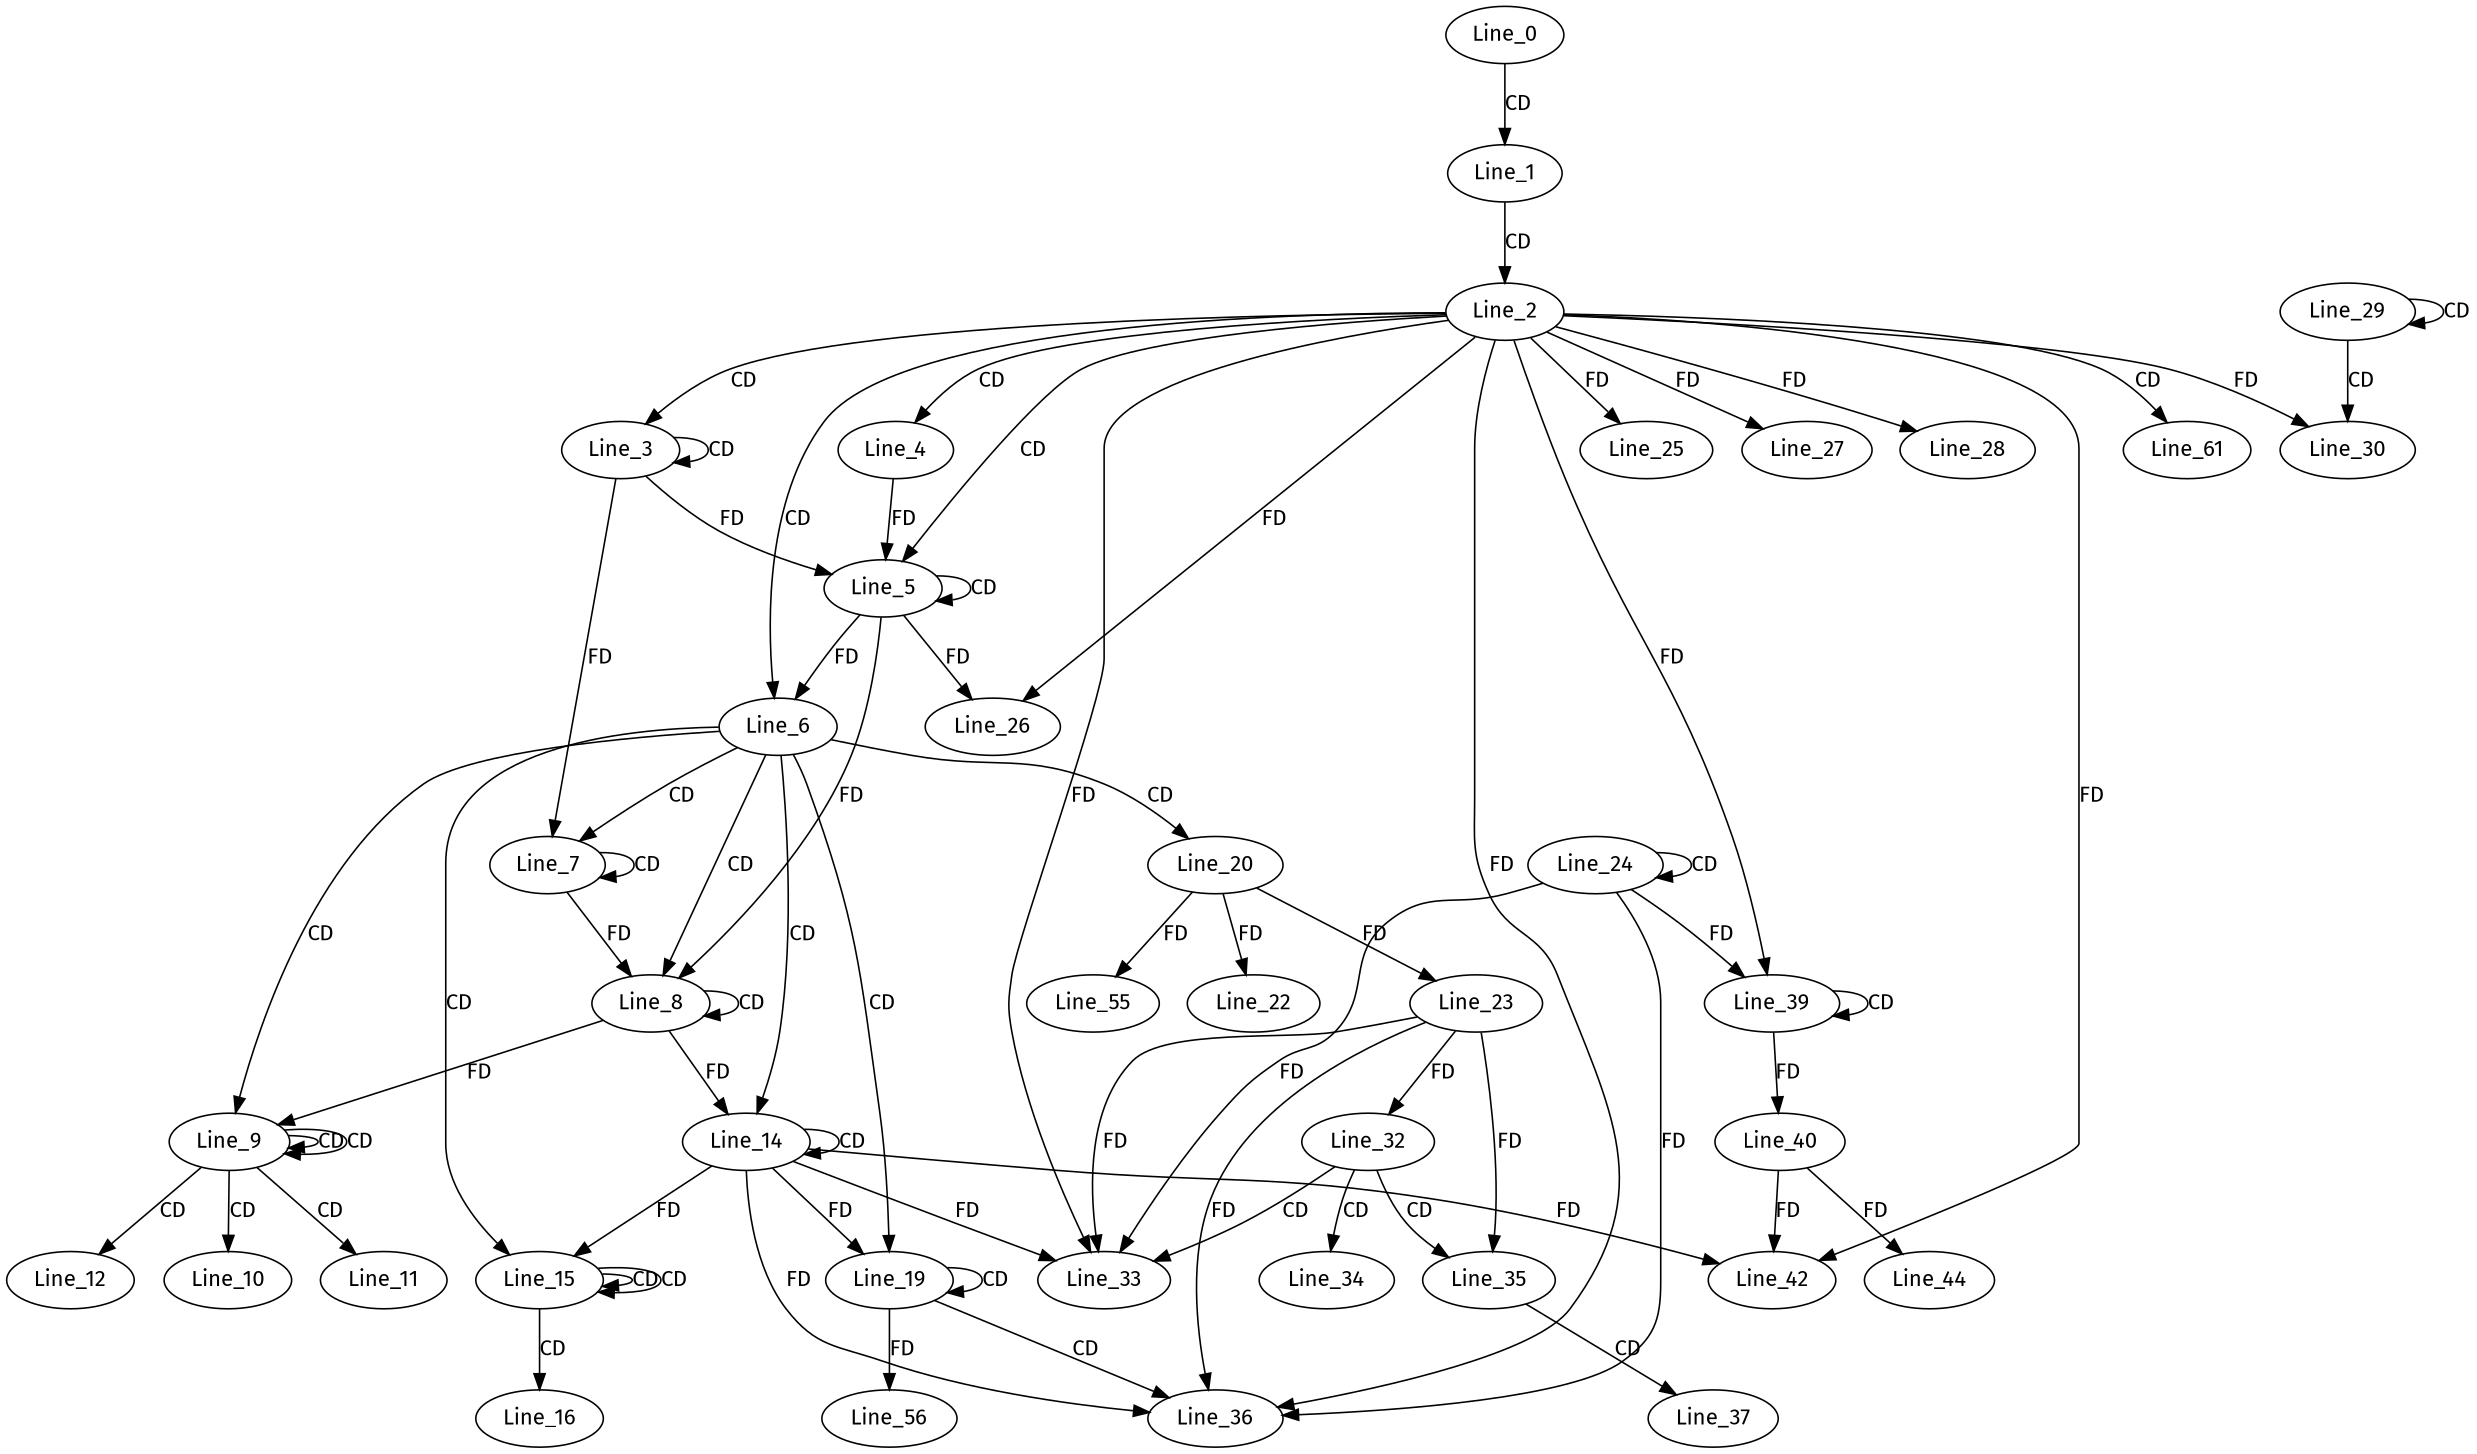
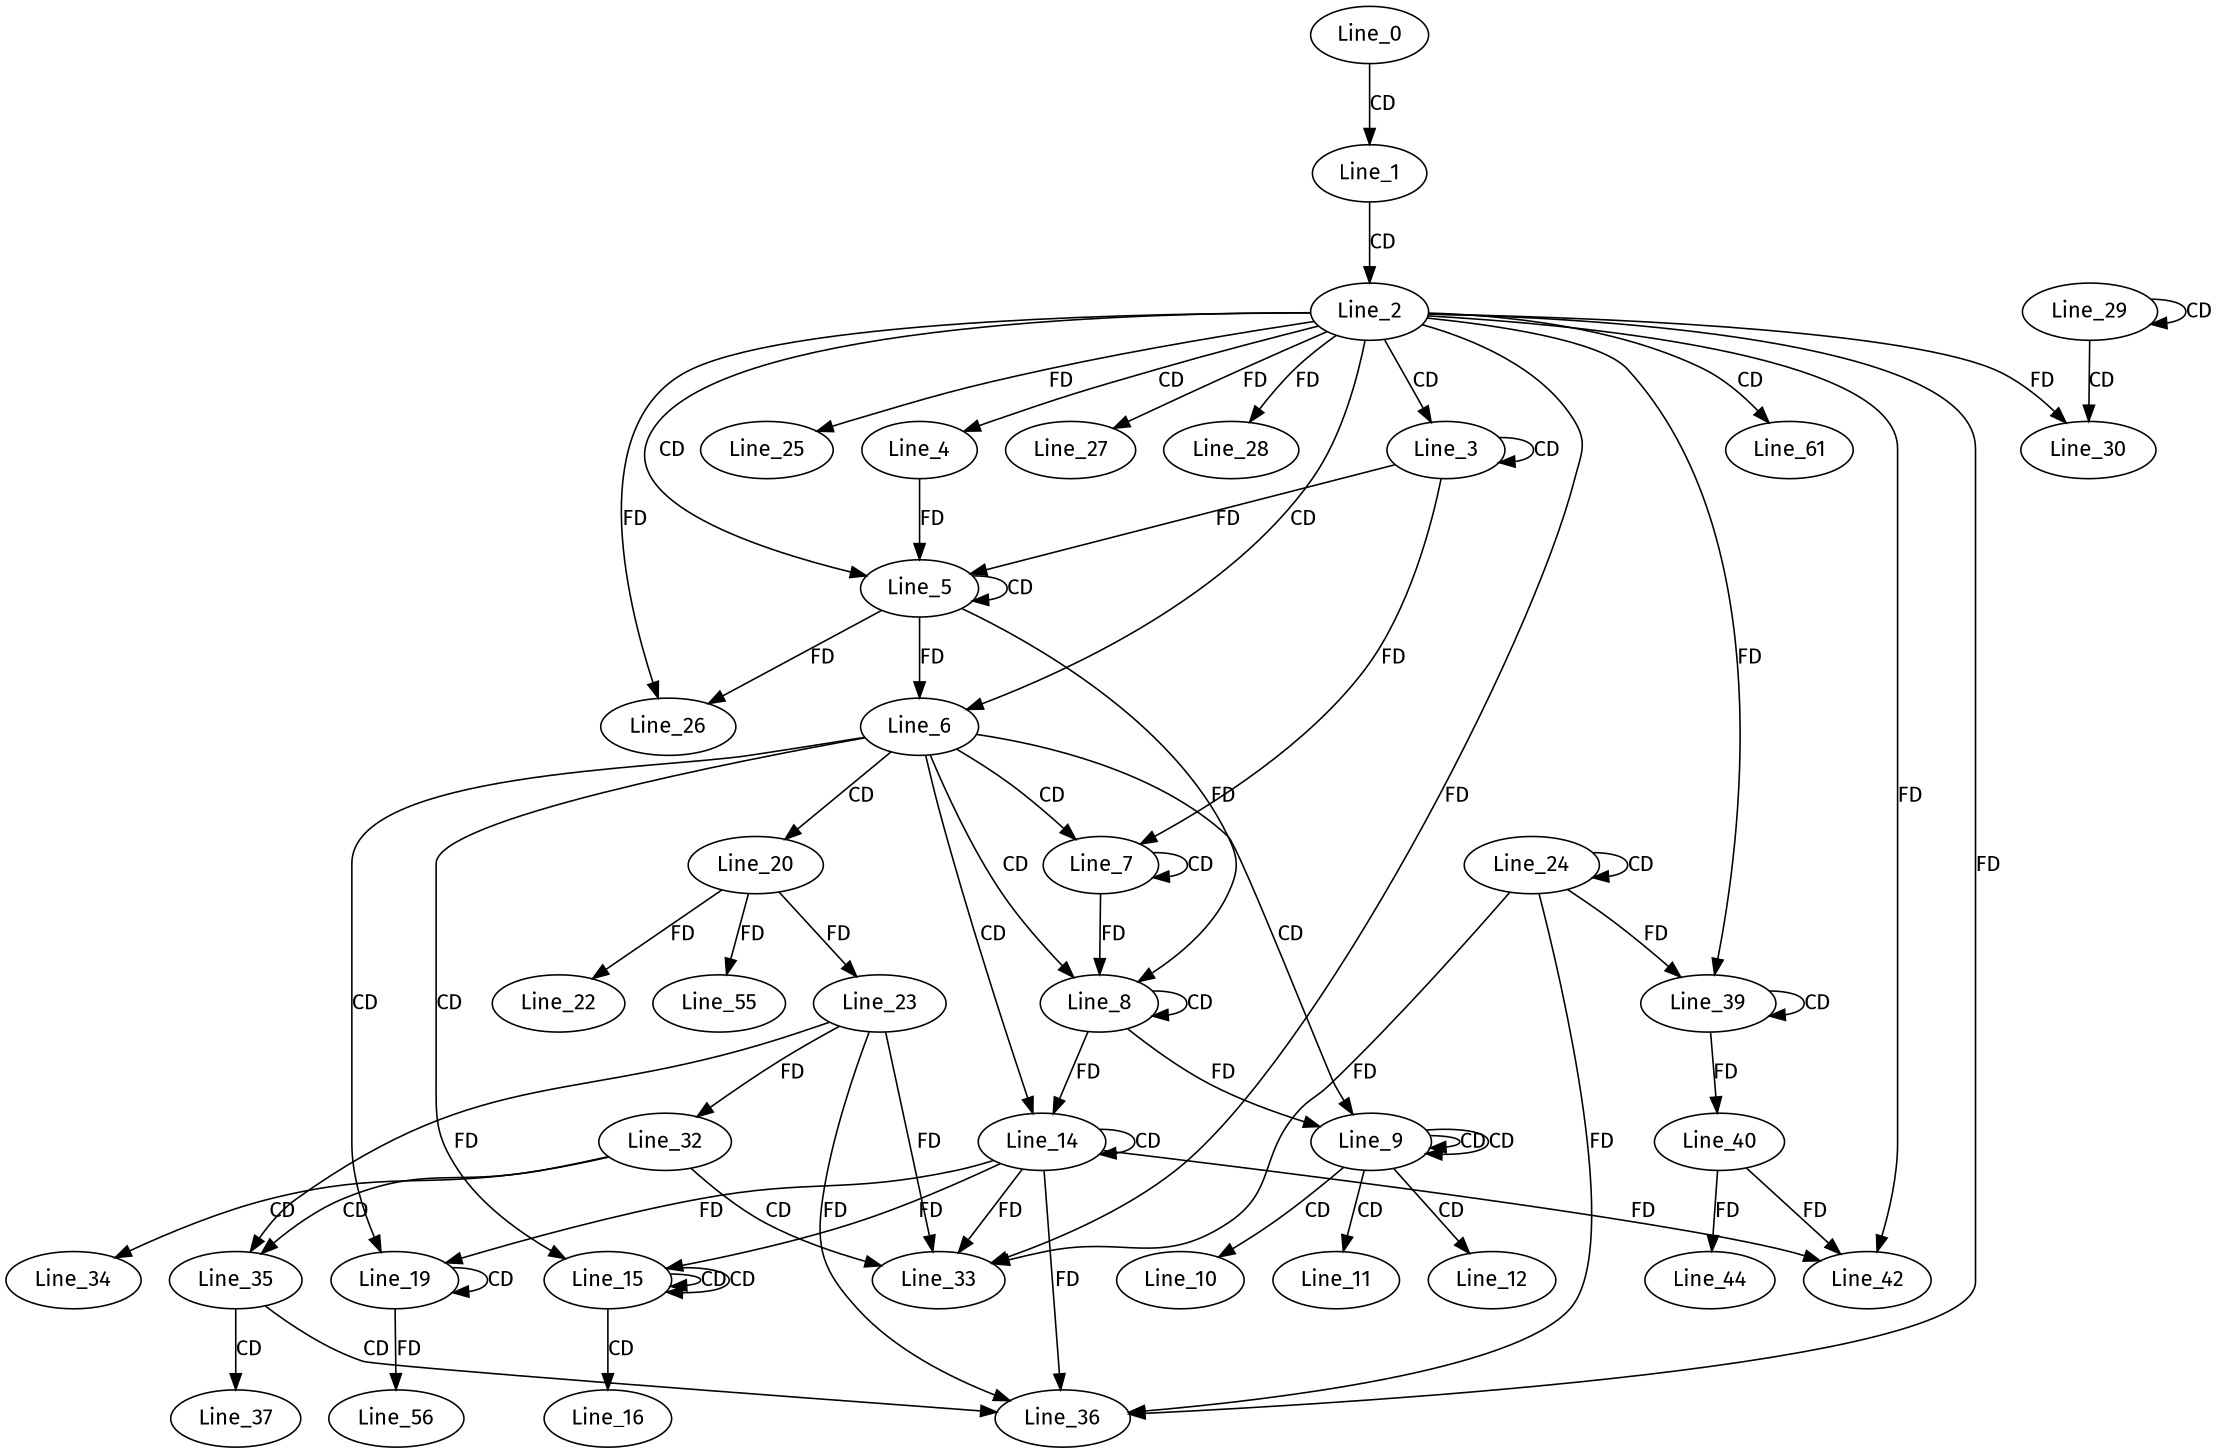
(1044, 1346) -> (615, 1383)
